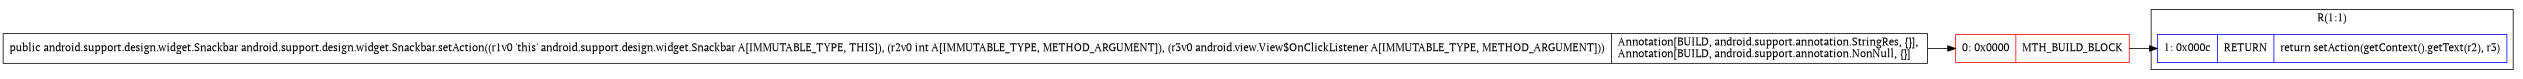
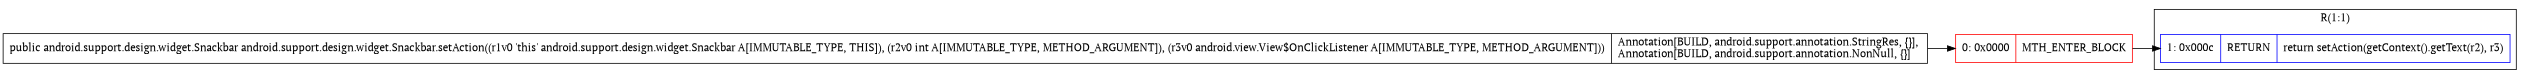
(2073, 48) -> (2074, 48)
